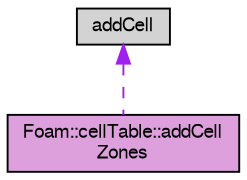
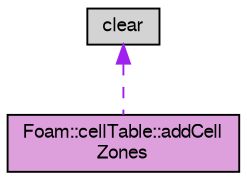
(123, 27) -> (123, 27)
